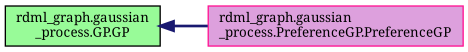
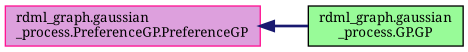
(191, 26) -> (291, 26)
